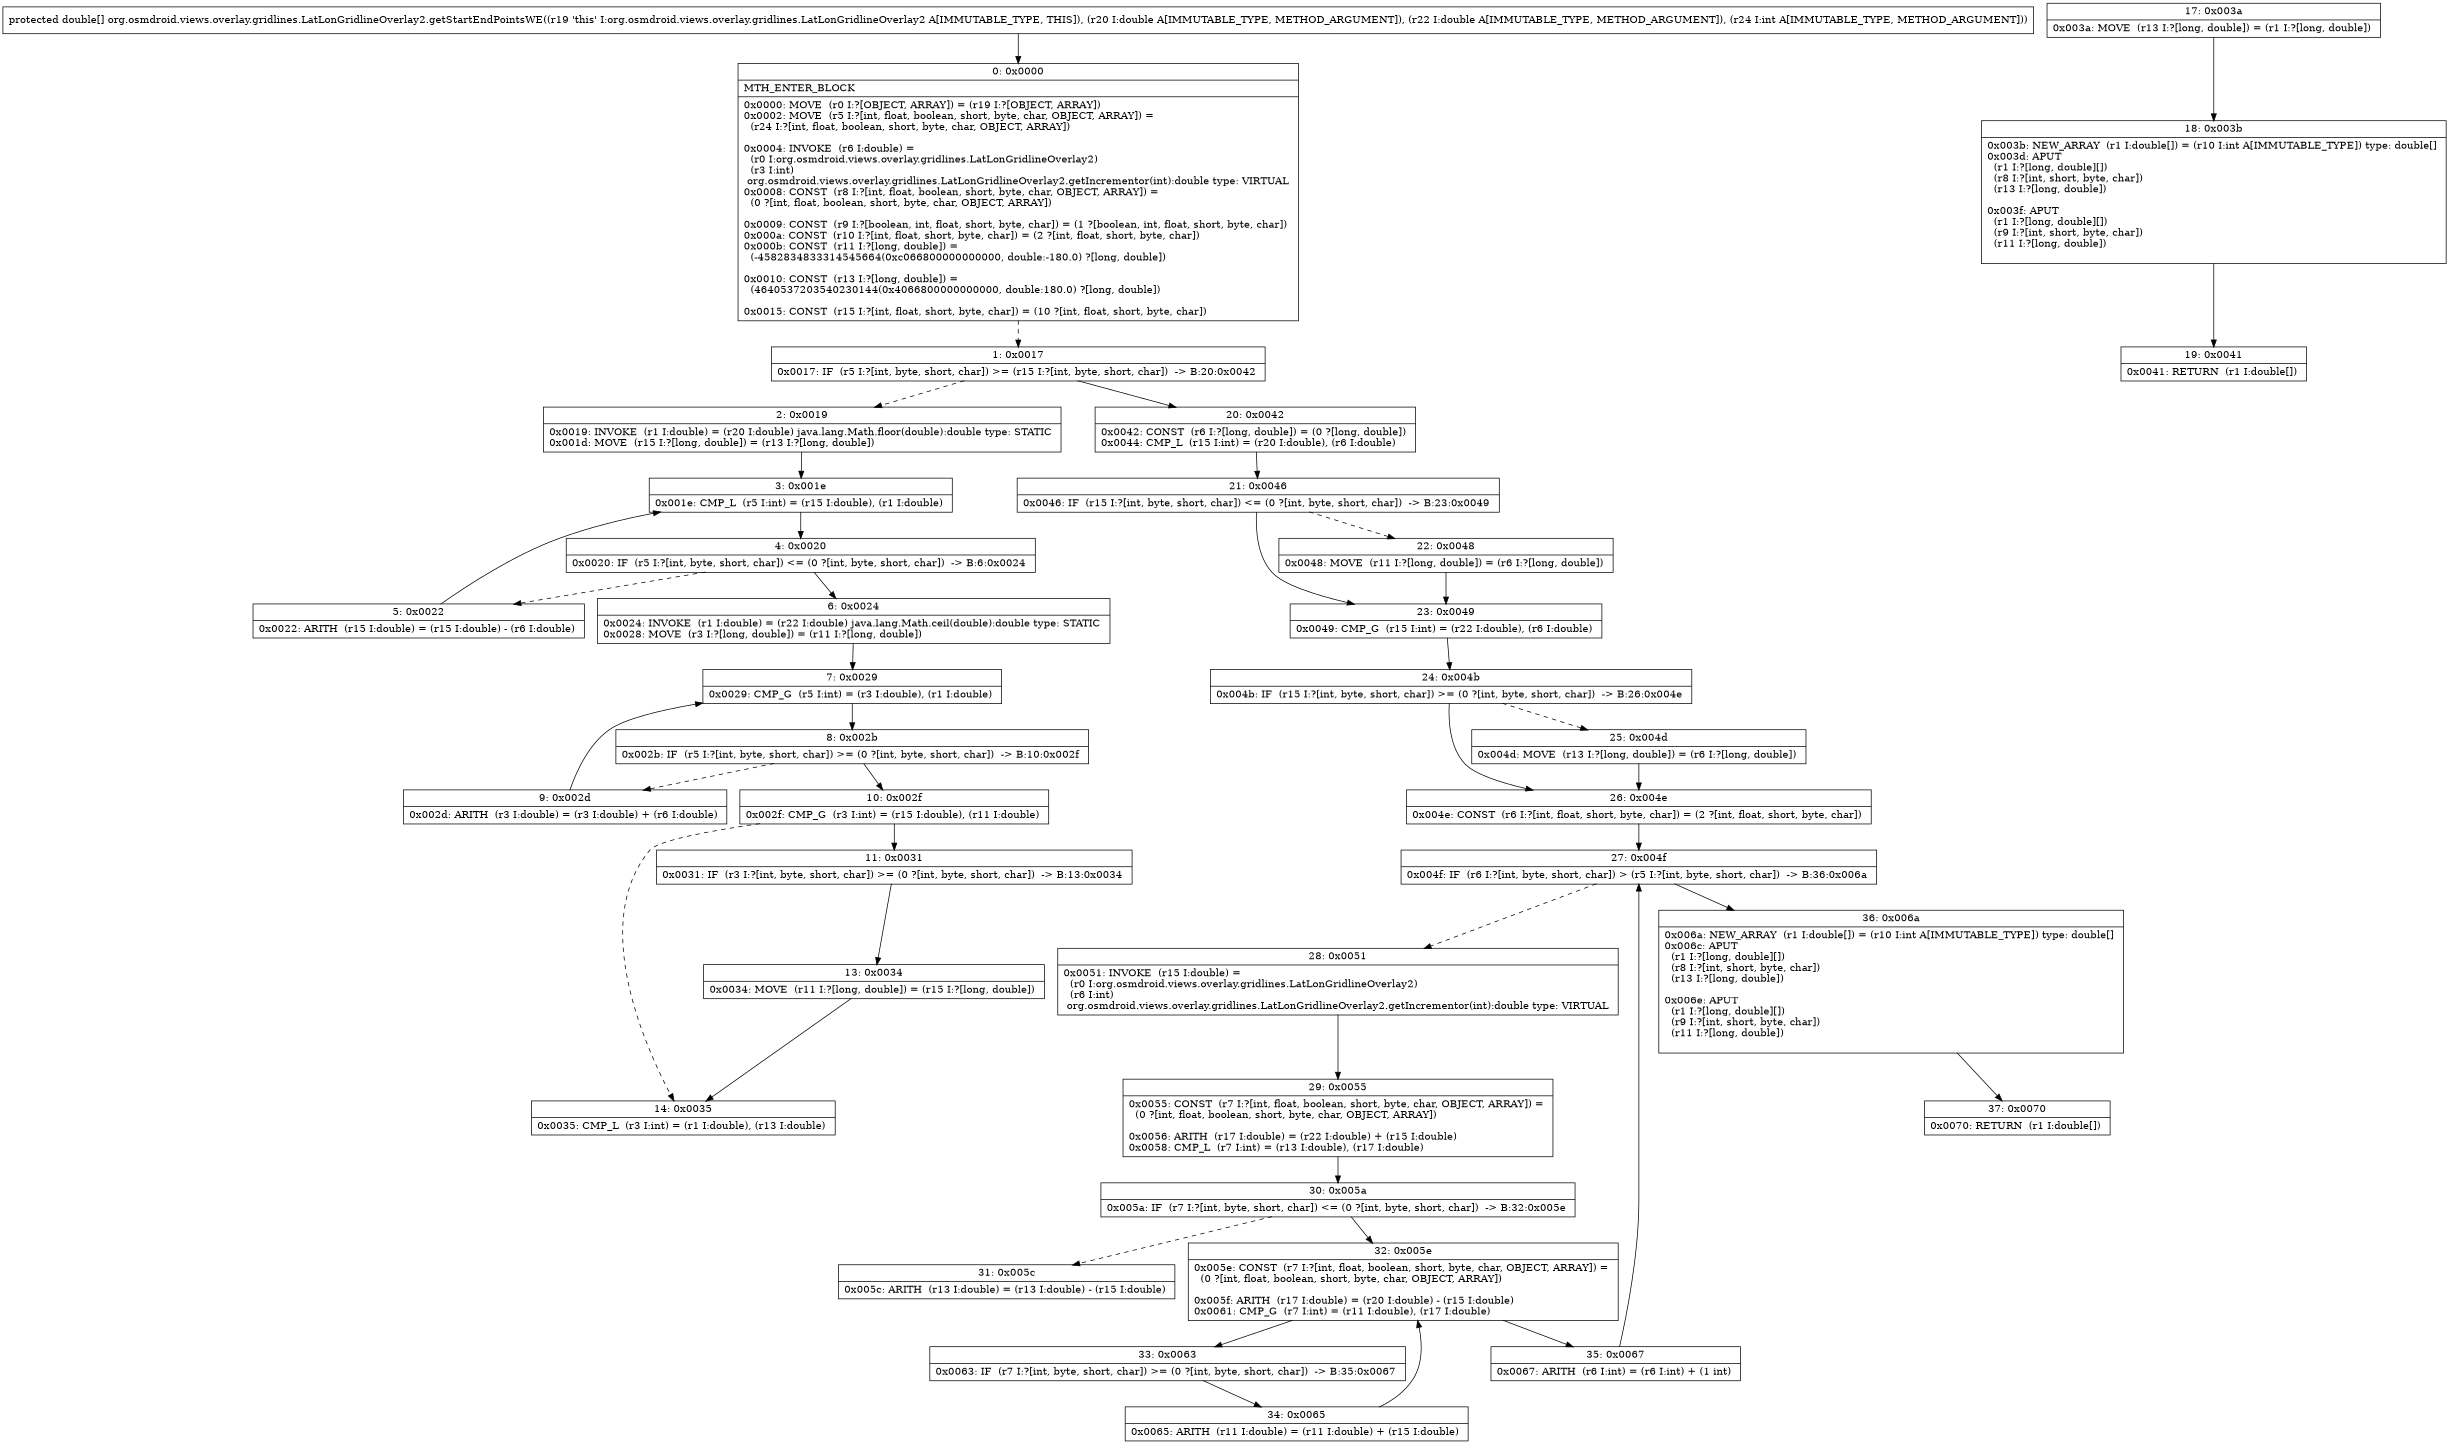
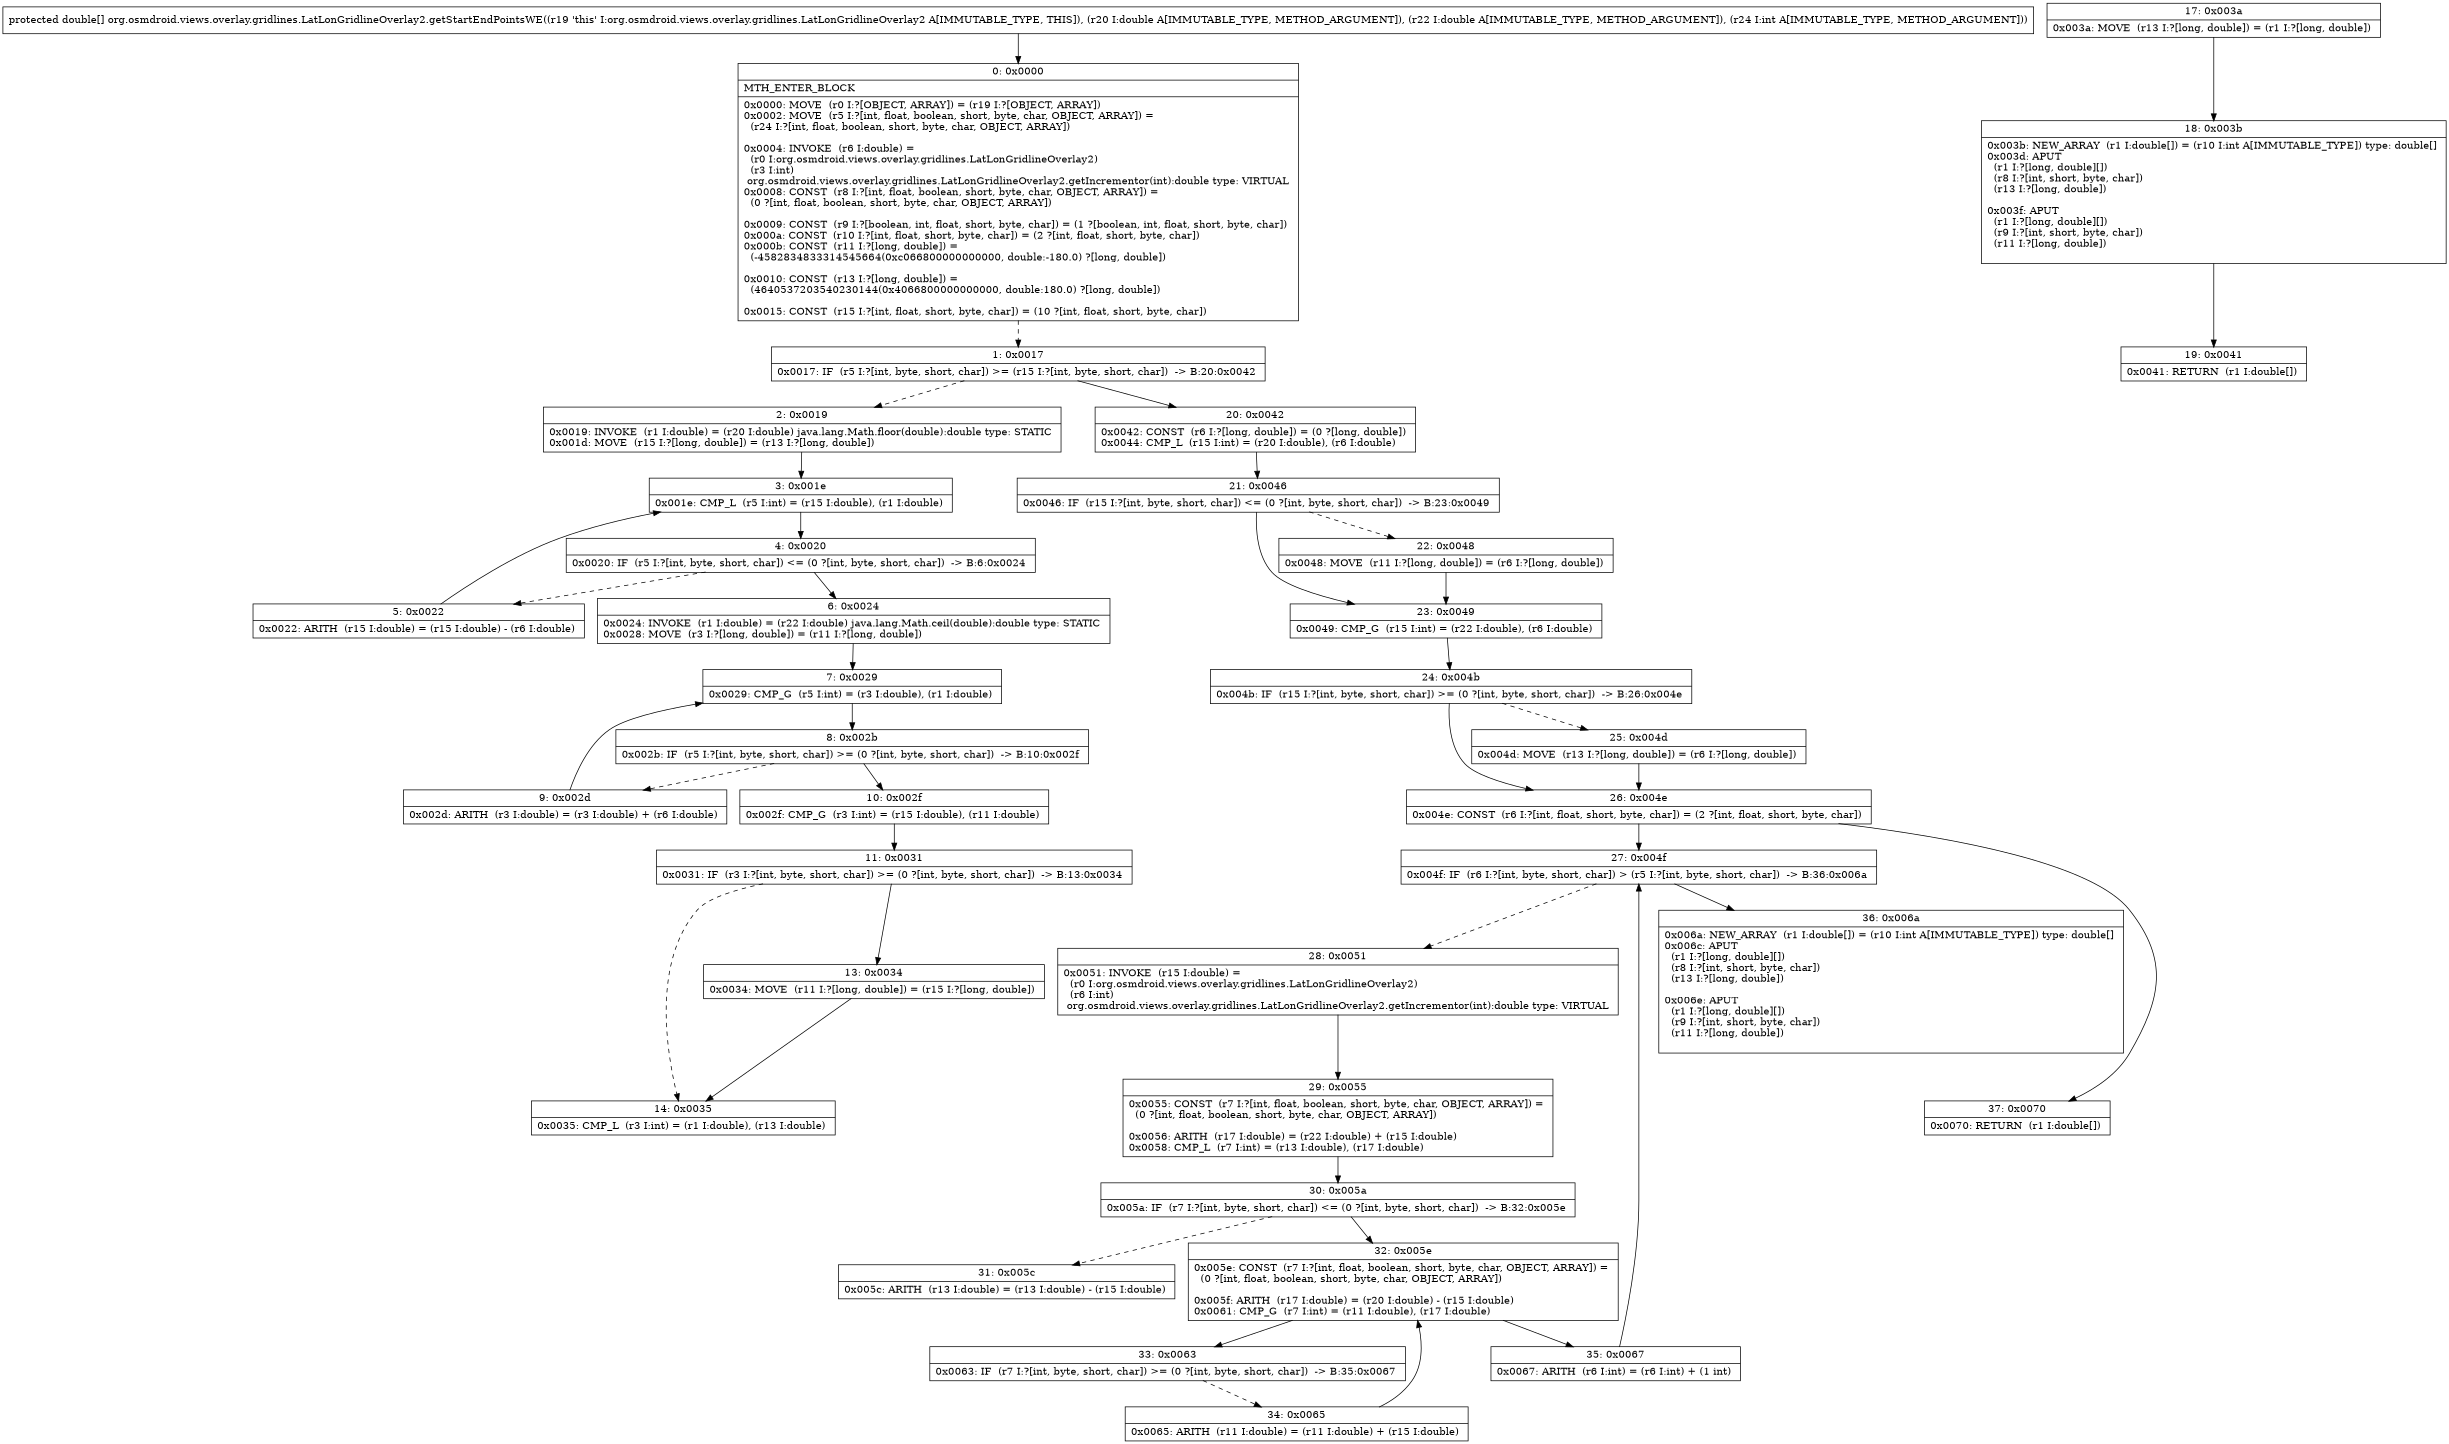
(624, 917) -> (672, 964)
(1977, 1074) -> (2097, 886)
(1229, 1392) -> (1229, 1392)
